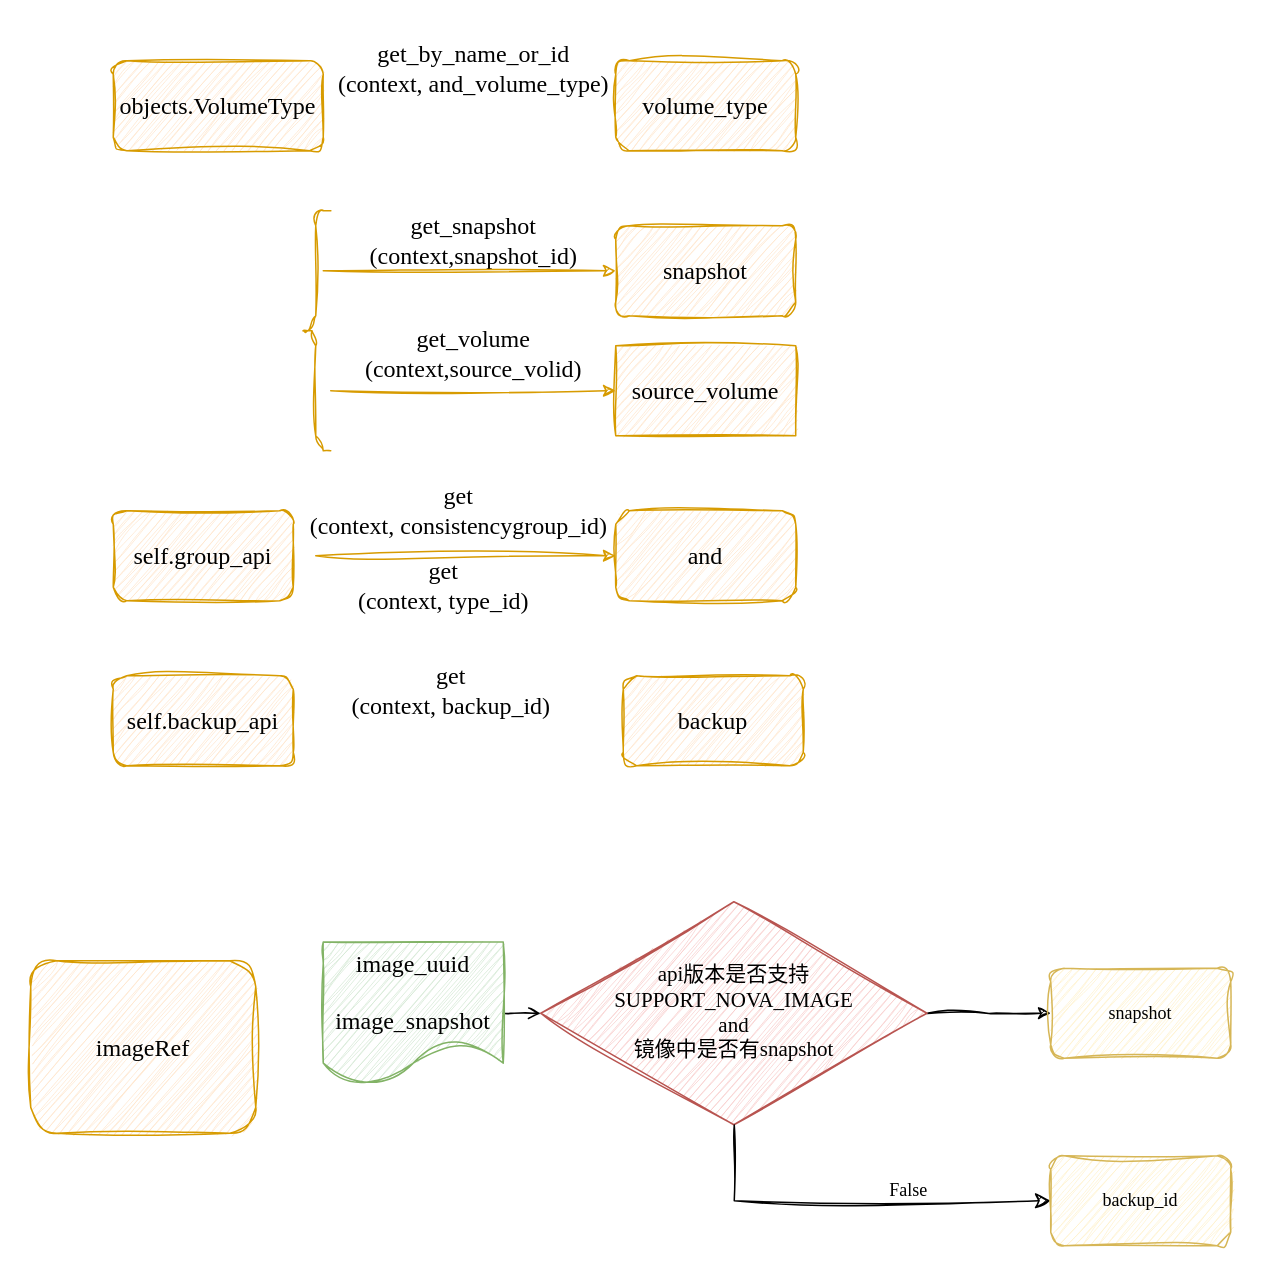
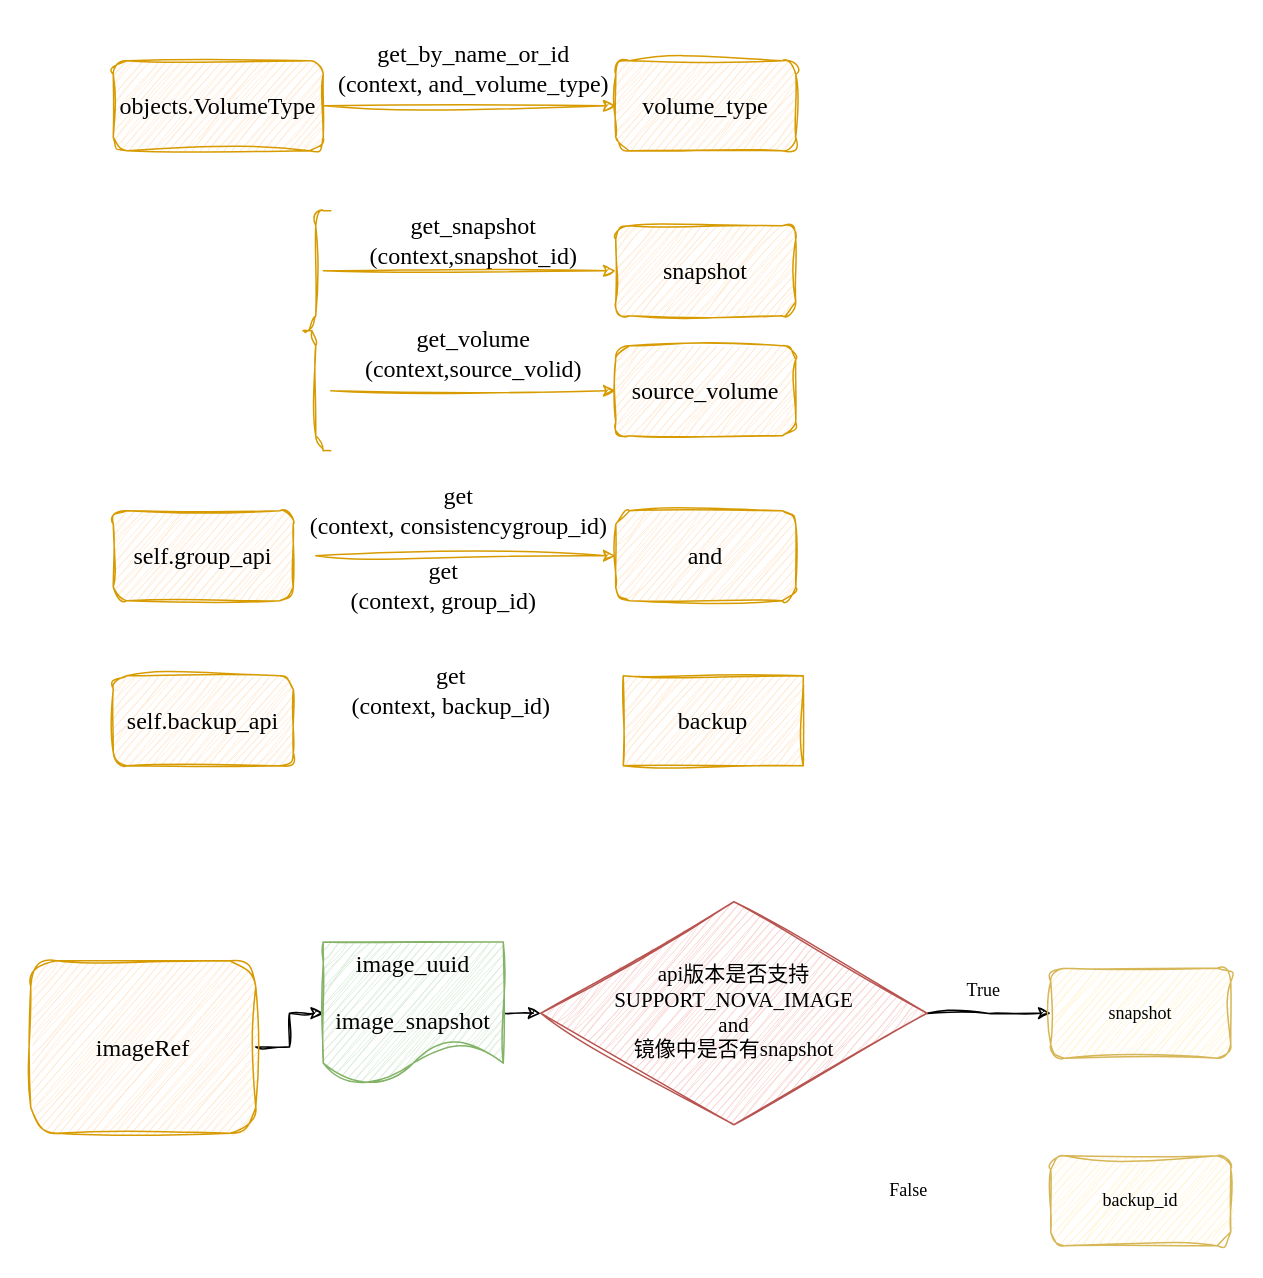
none -> (465, 106)
(706, 391) -> (706, 391)
(444, 586) -> (444, 586)
(713, 721) -> (713, 721)
none -> (983, 991)
(531, 1013) -> (530, 1013)
none -> (290, 1035)
(850, 1201) -> none
